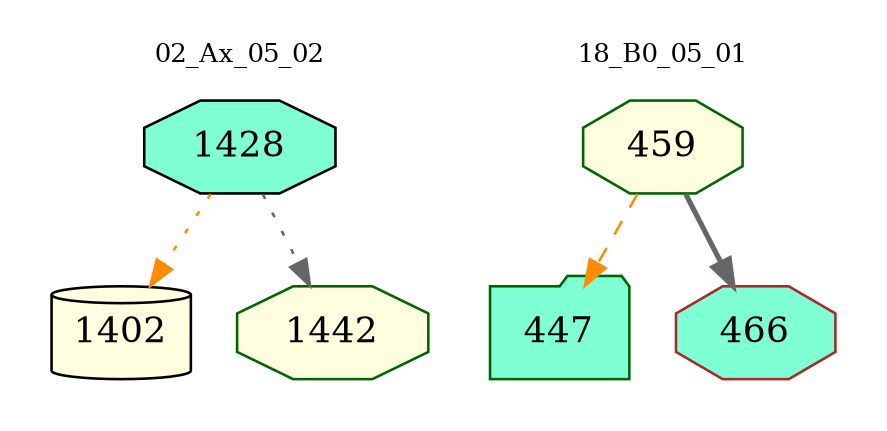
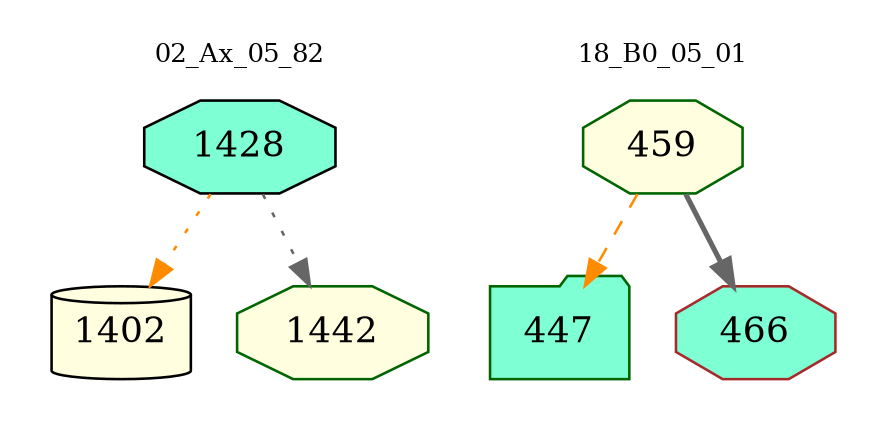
(240, 55) -> (240, 55)
